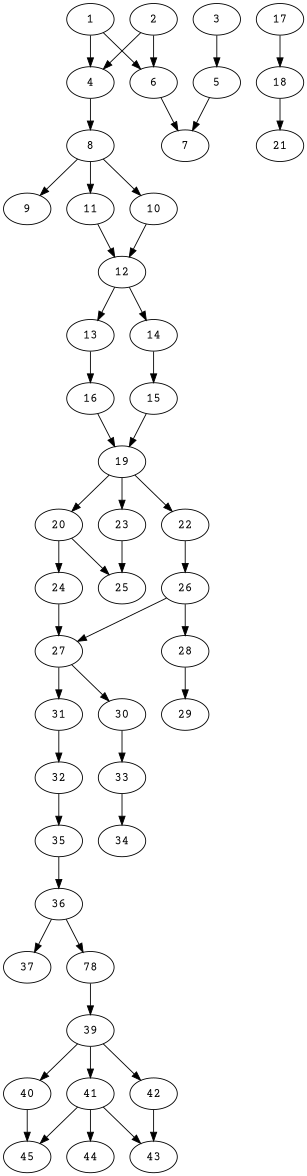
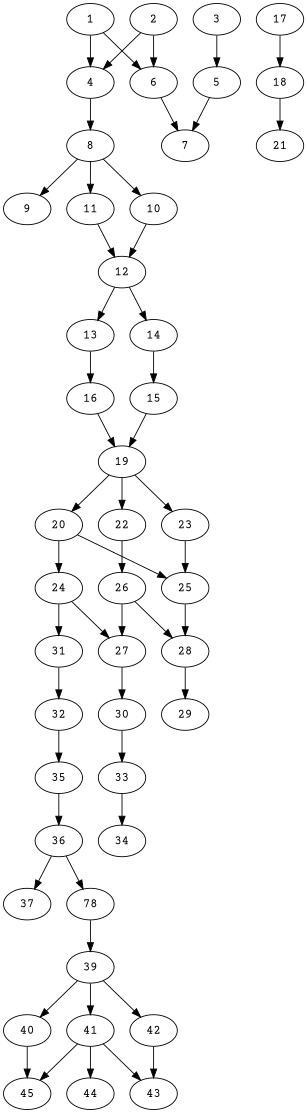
none -> (185, 615)
(59, 679) -> (59, 615)
